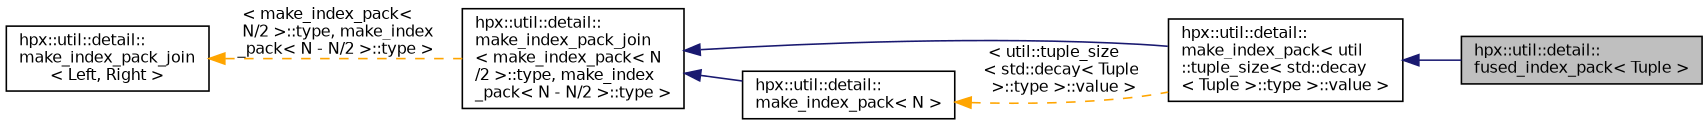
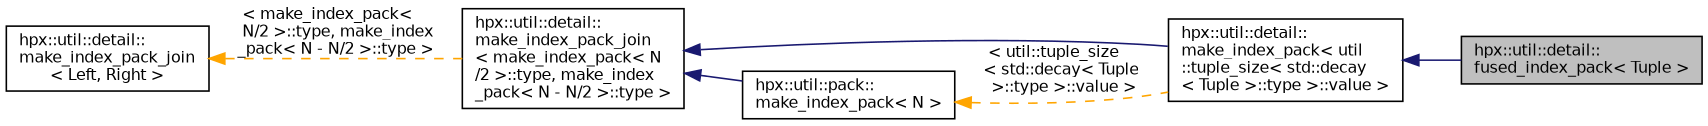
(849, 95) -> (849, 95)
